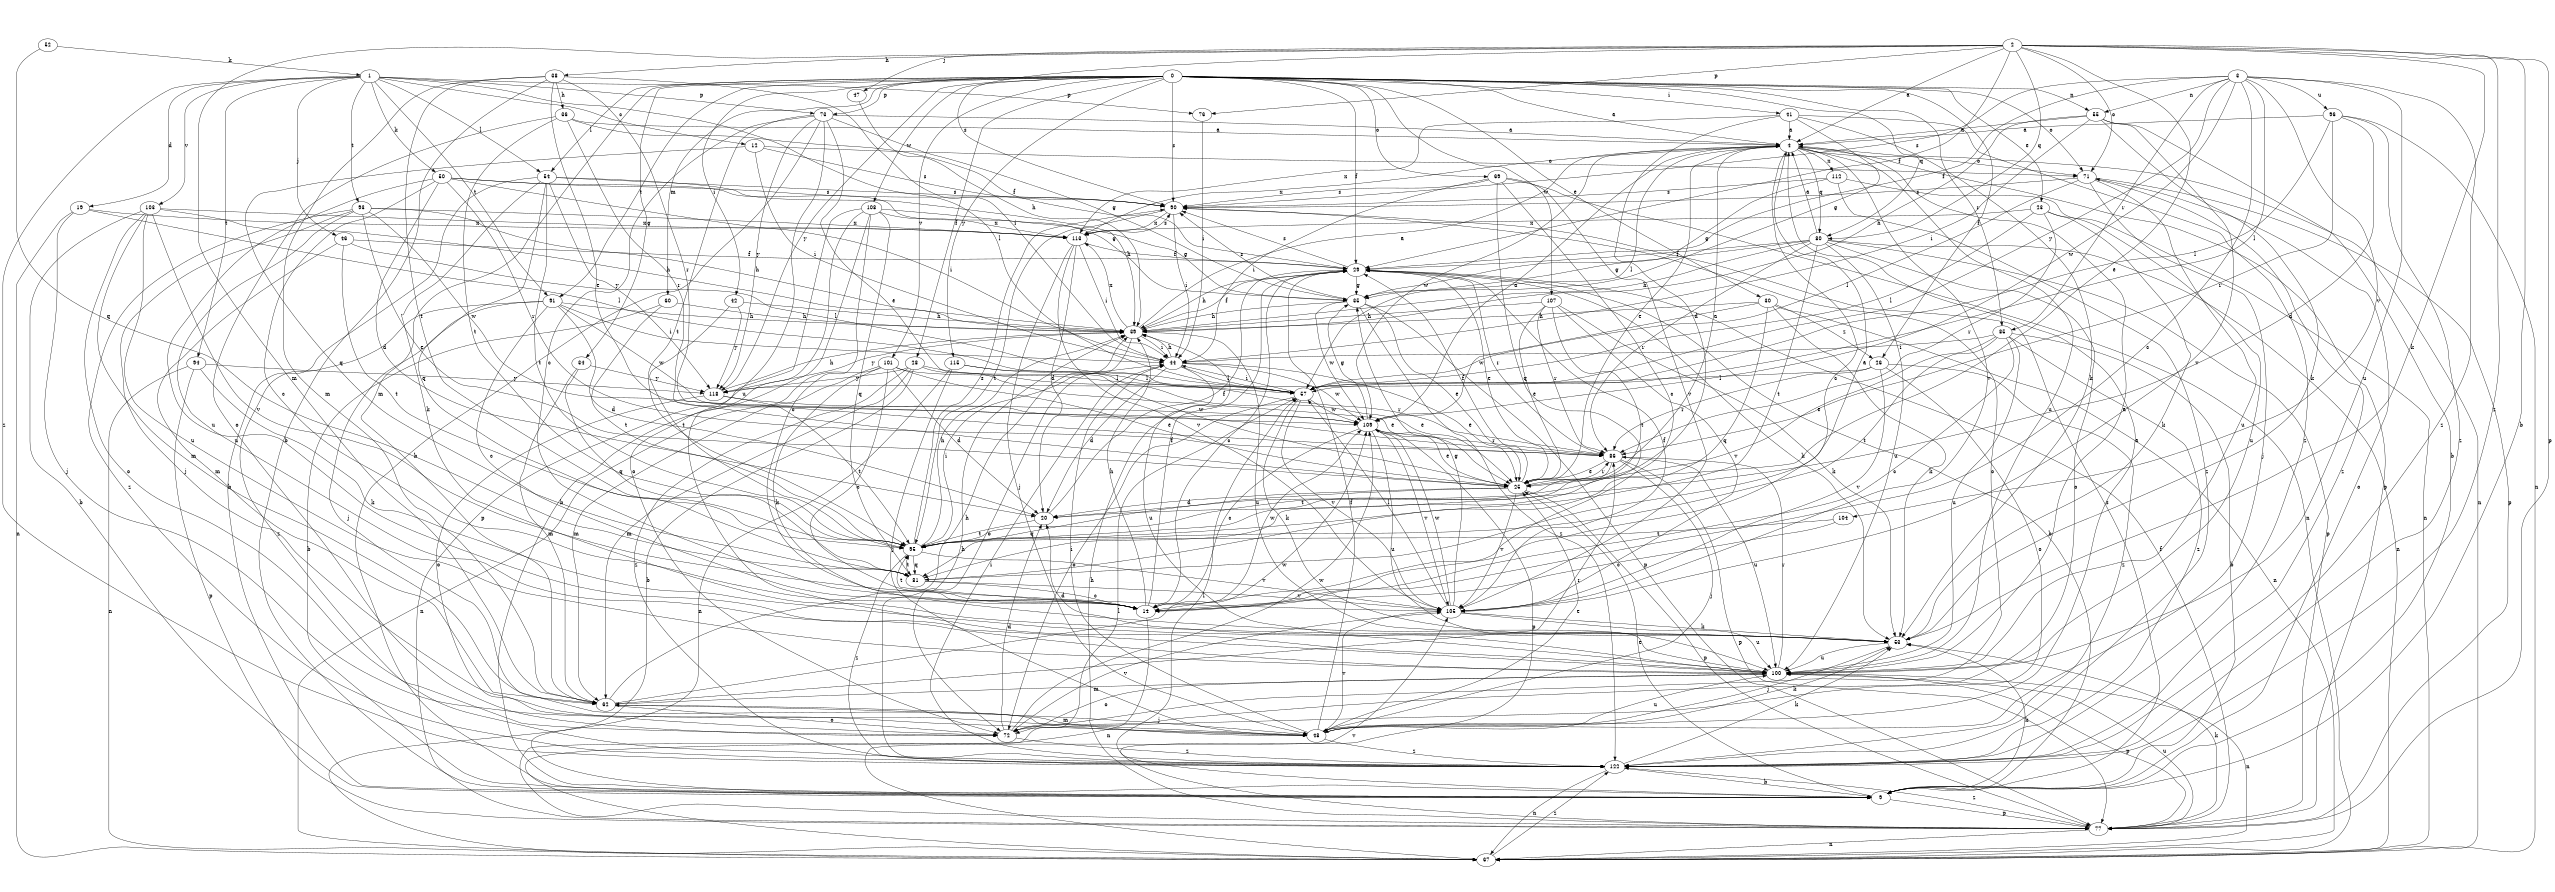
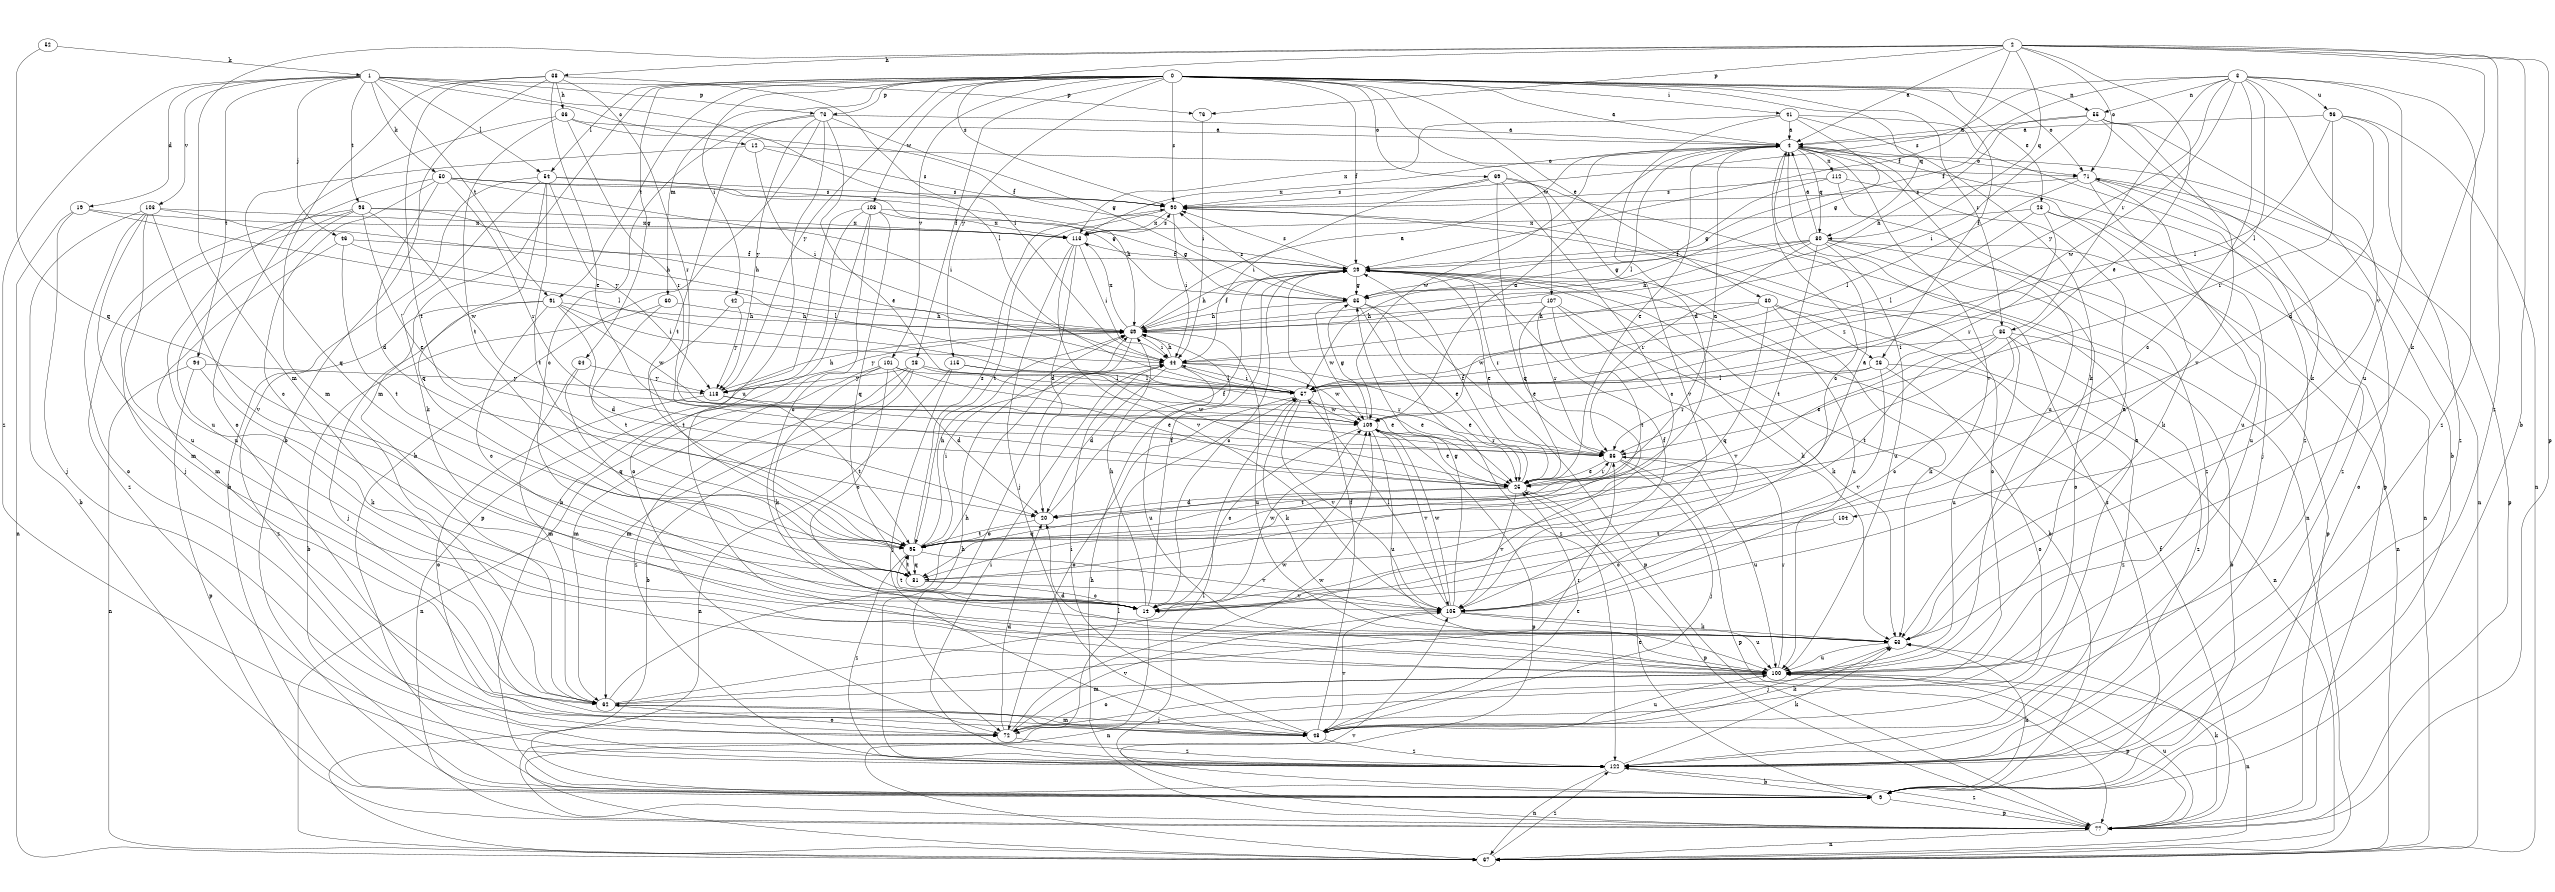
(857, 96) -> none
none -> (1722, 316)
